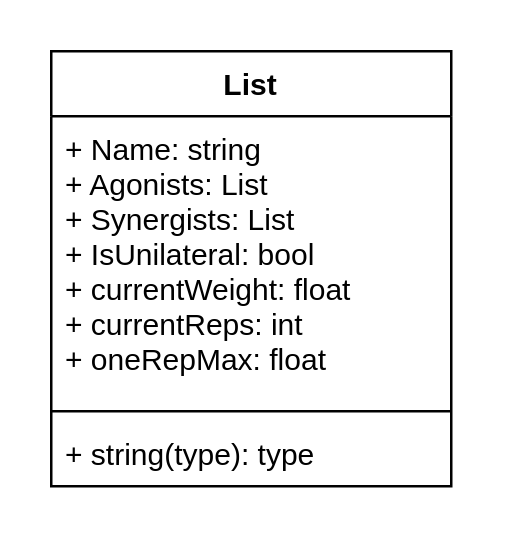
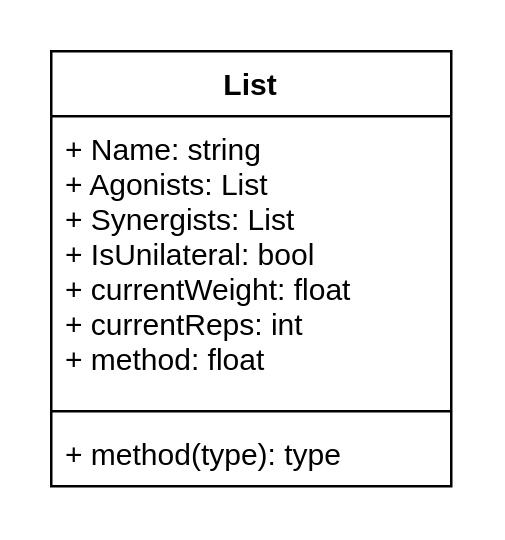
(167, 150) -> (167, 150)
(217, 455) -> (221, 455)
